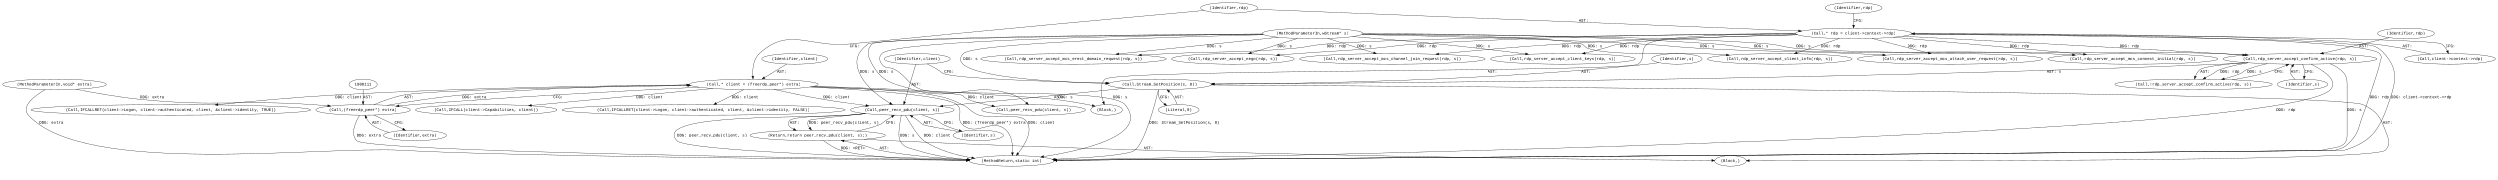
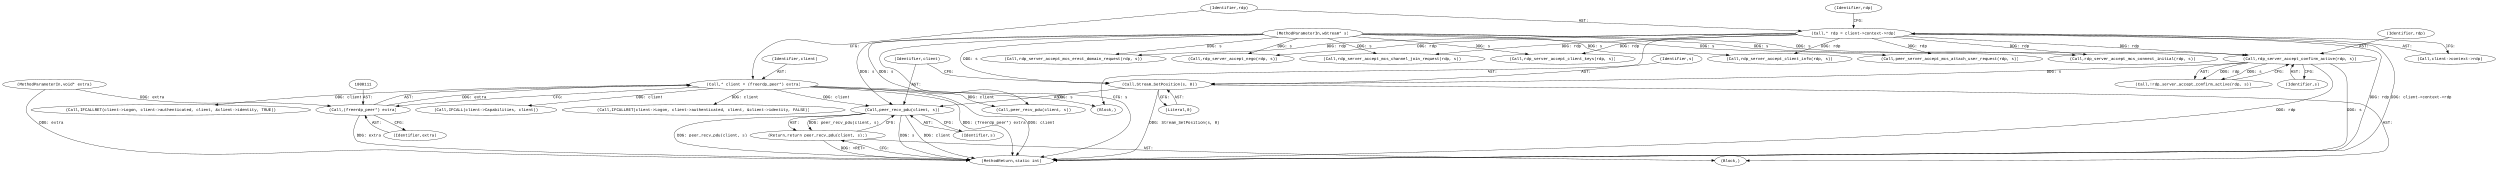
(1950, 59) -> (1950, 59)
(2054, 72) -> (2054, 72)
(1120, 97) -> (1120, 97)
(886, 148) -> (886, 148)
